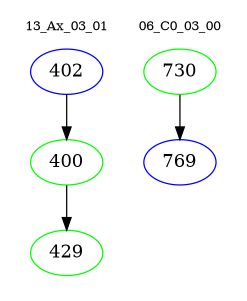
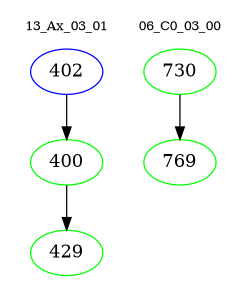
(180, 162) -> (180, 162)
